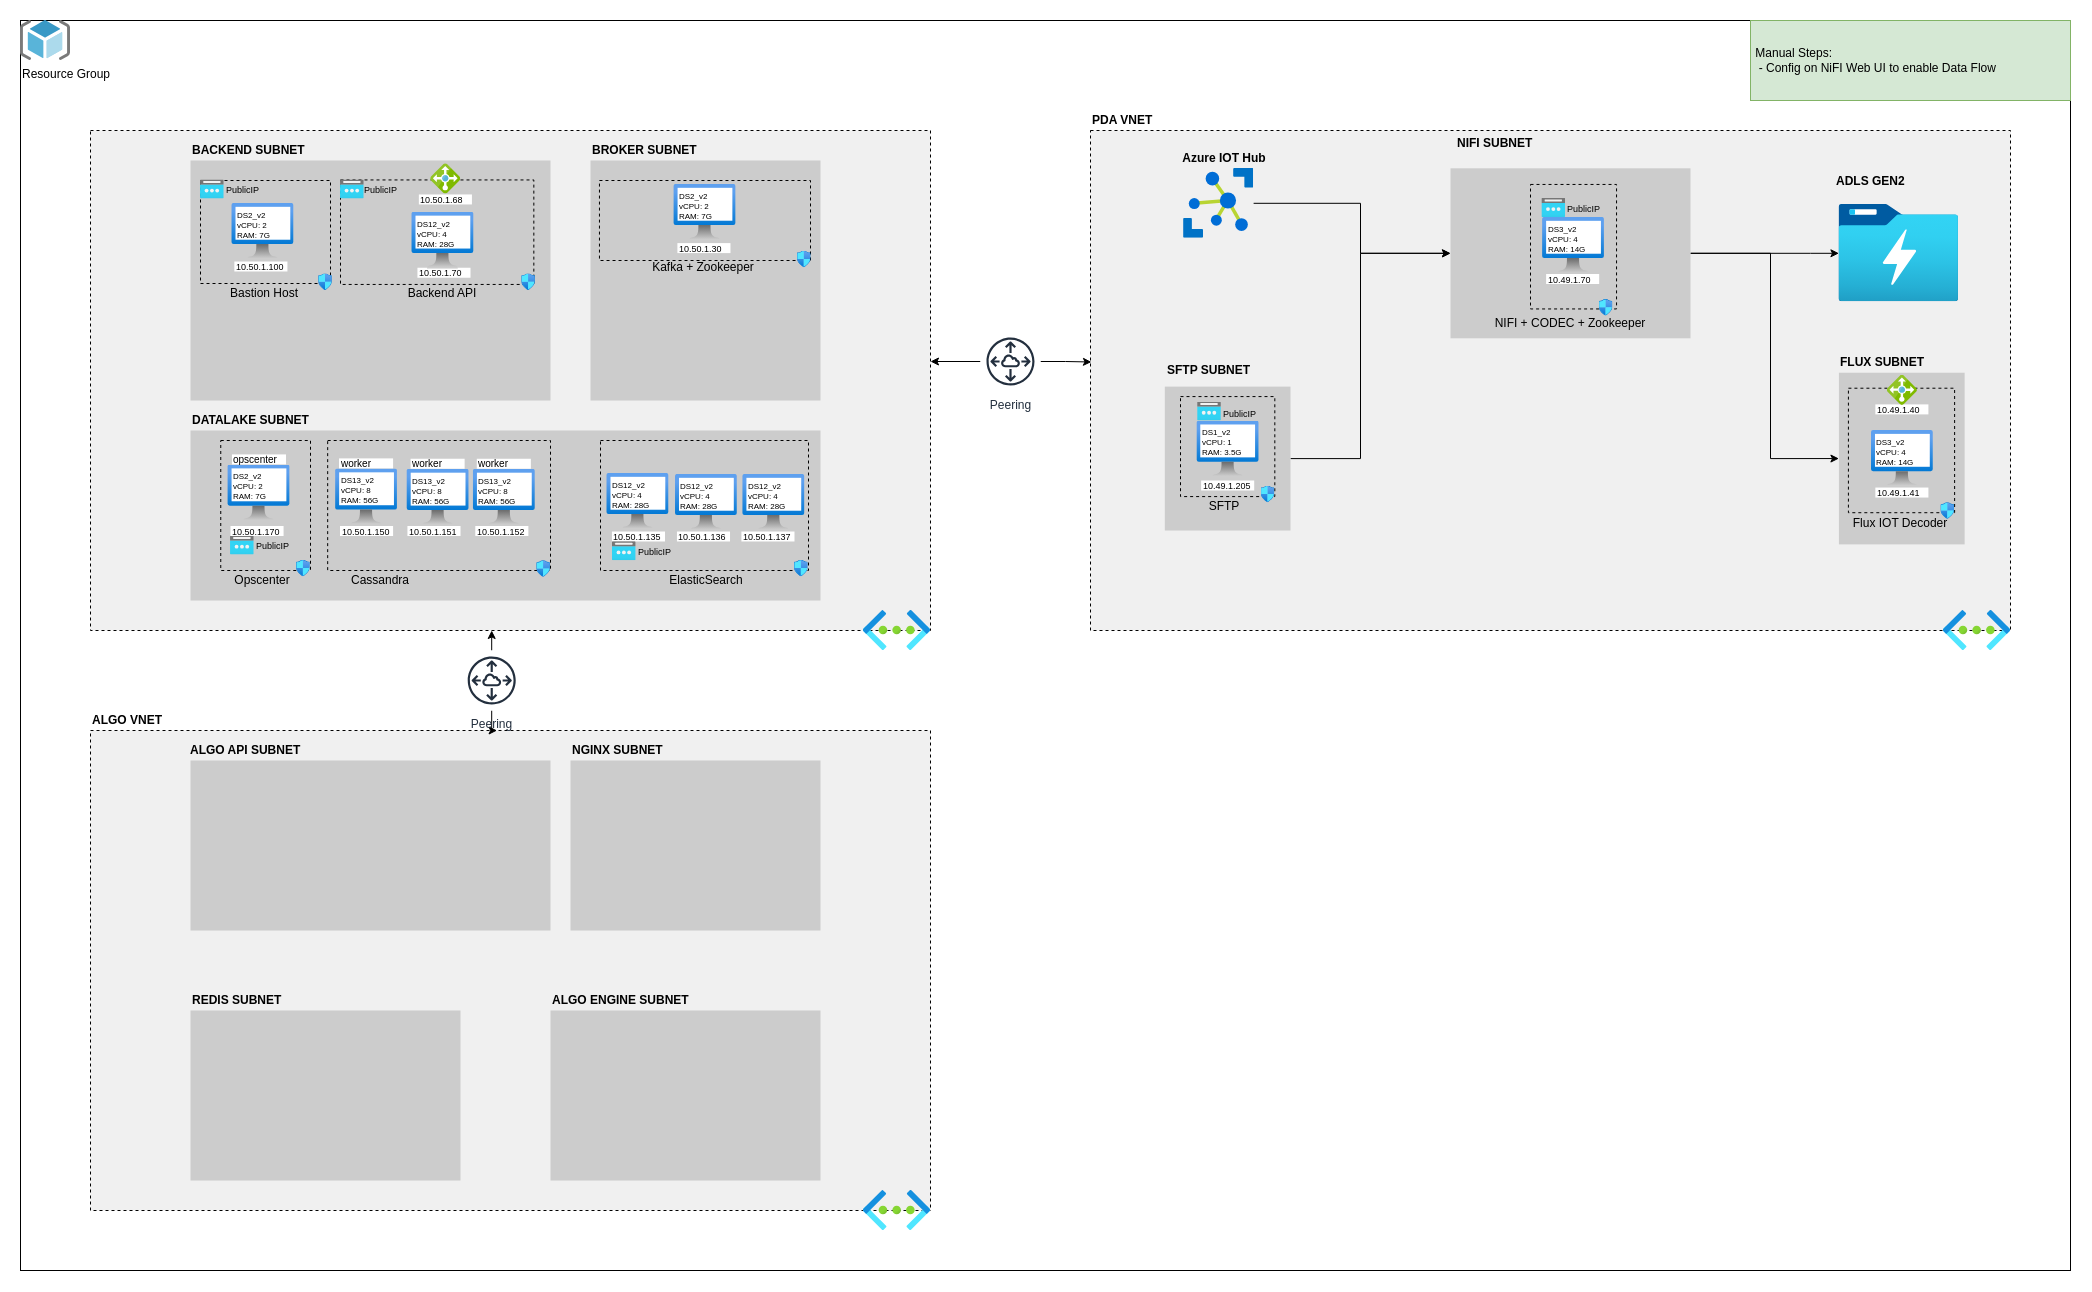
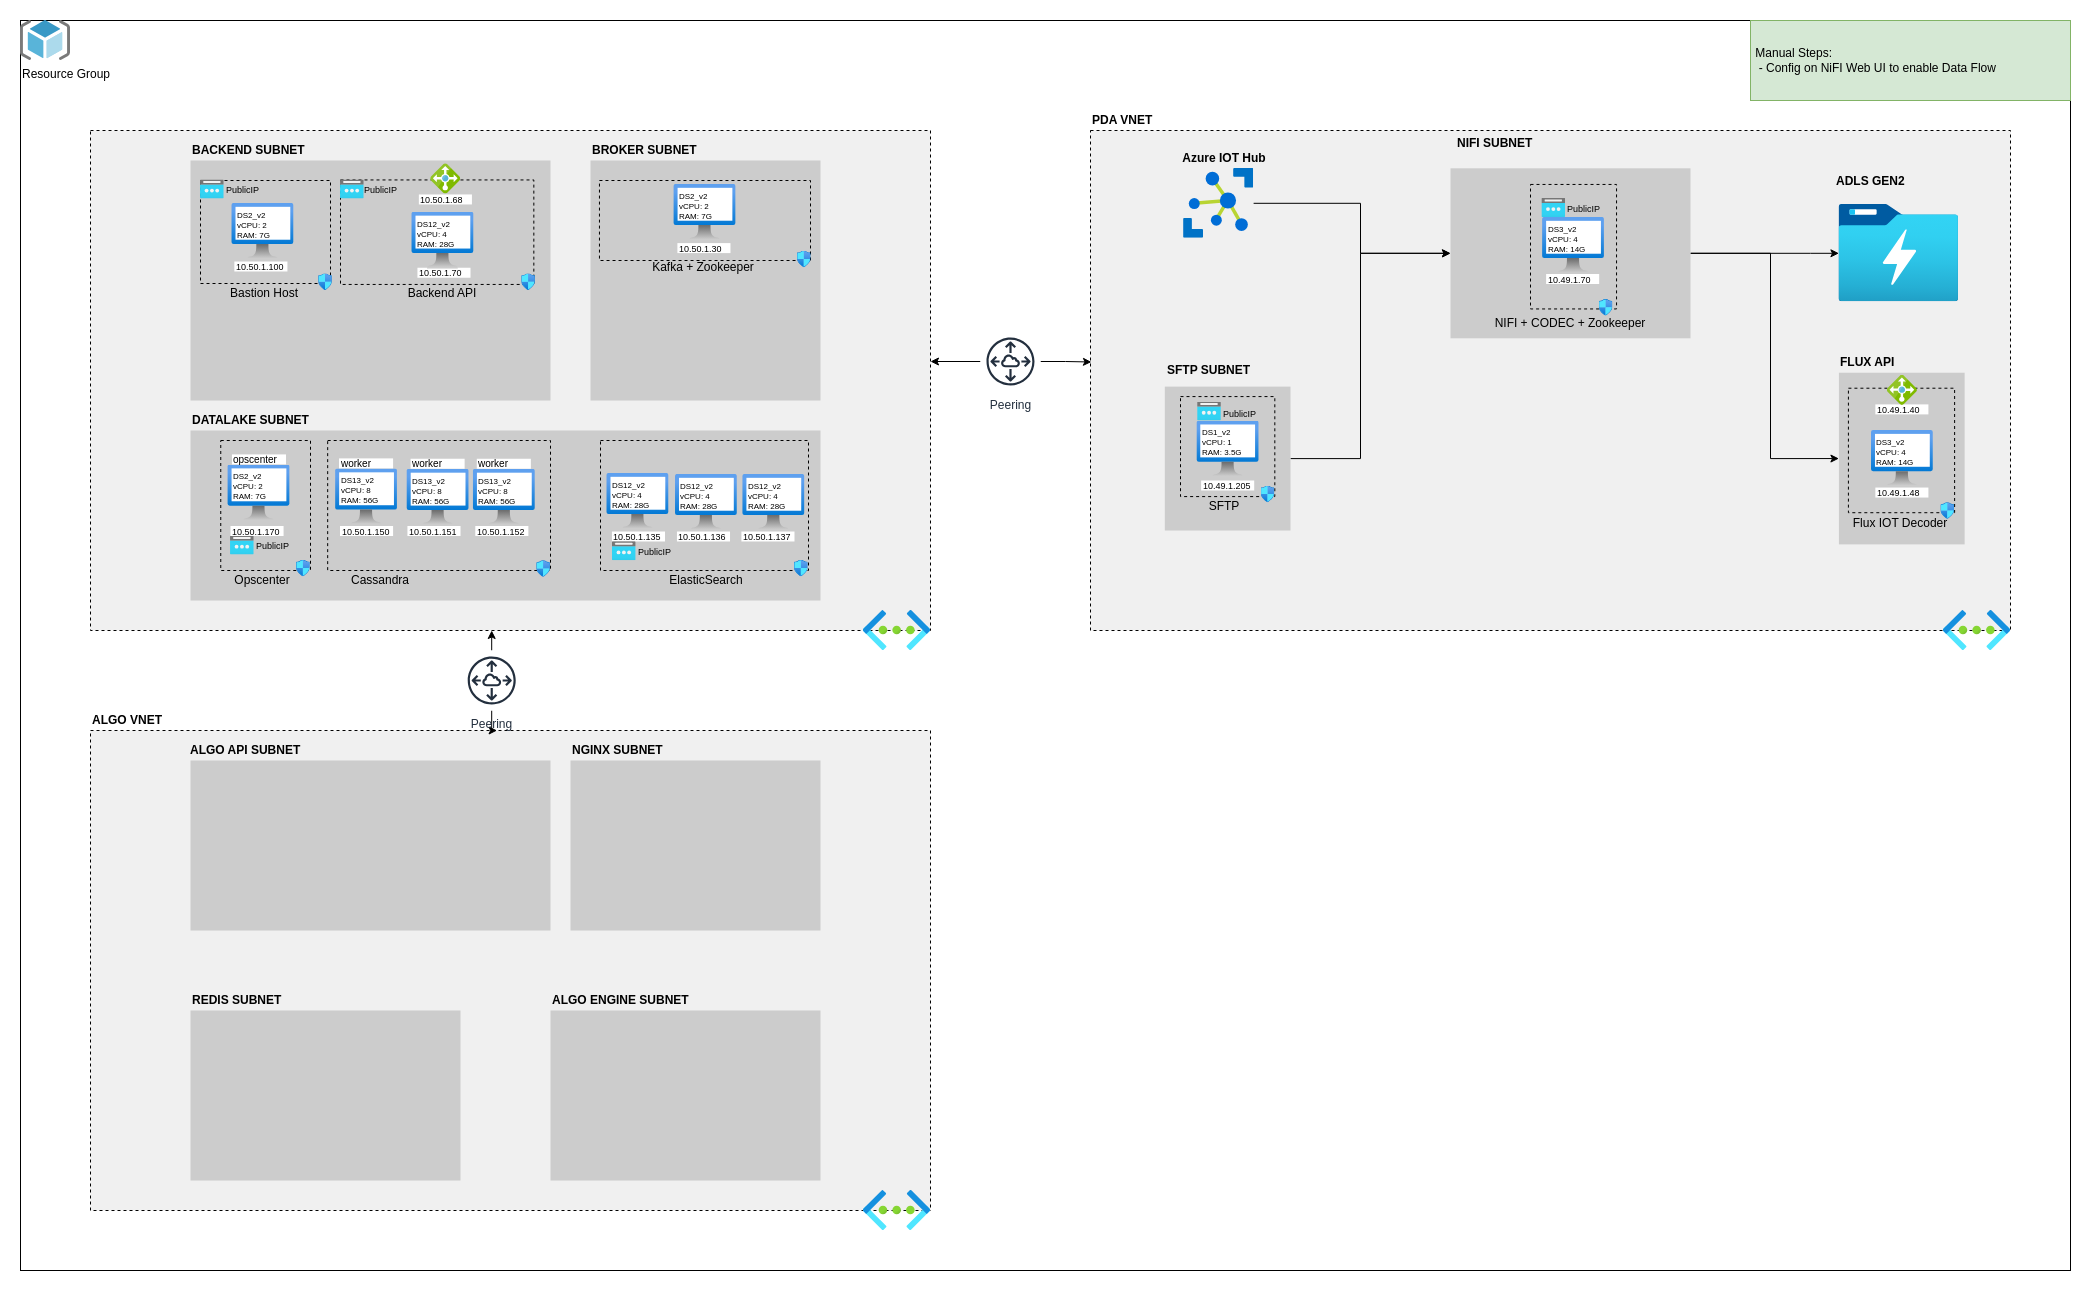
(1876, 363) -> (1866, 363)
(1903, 493) -> (1903, 493)
